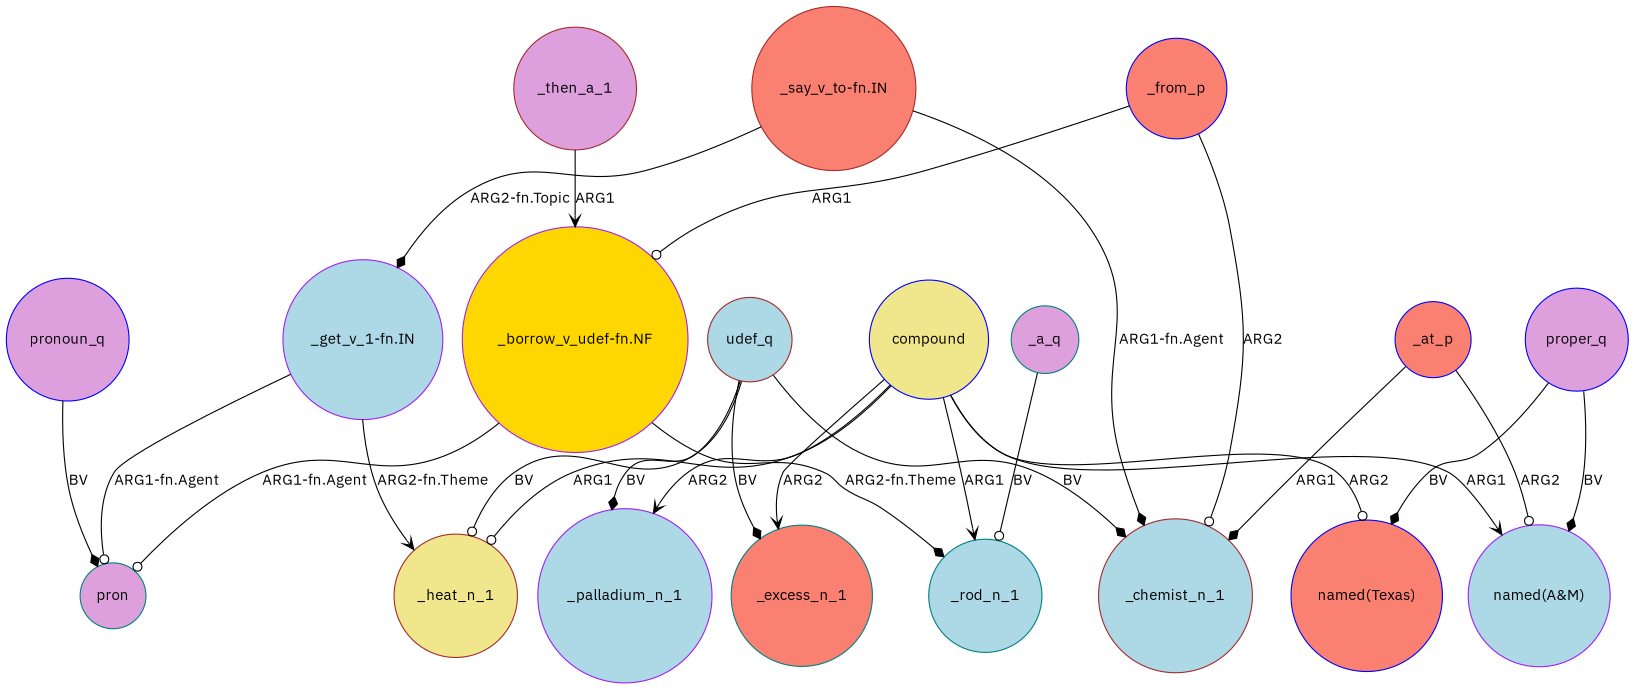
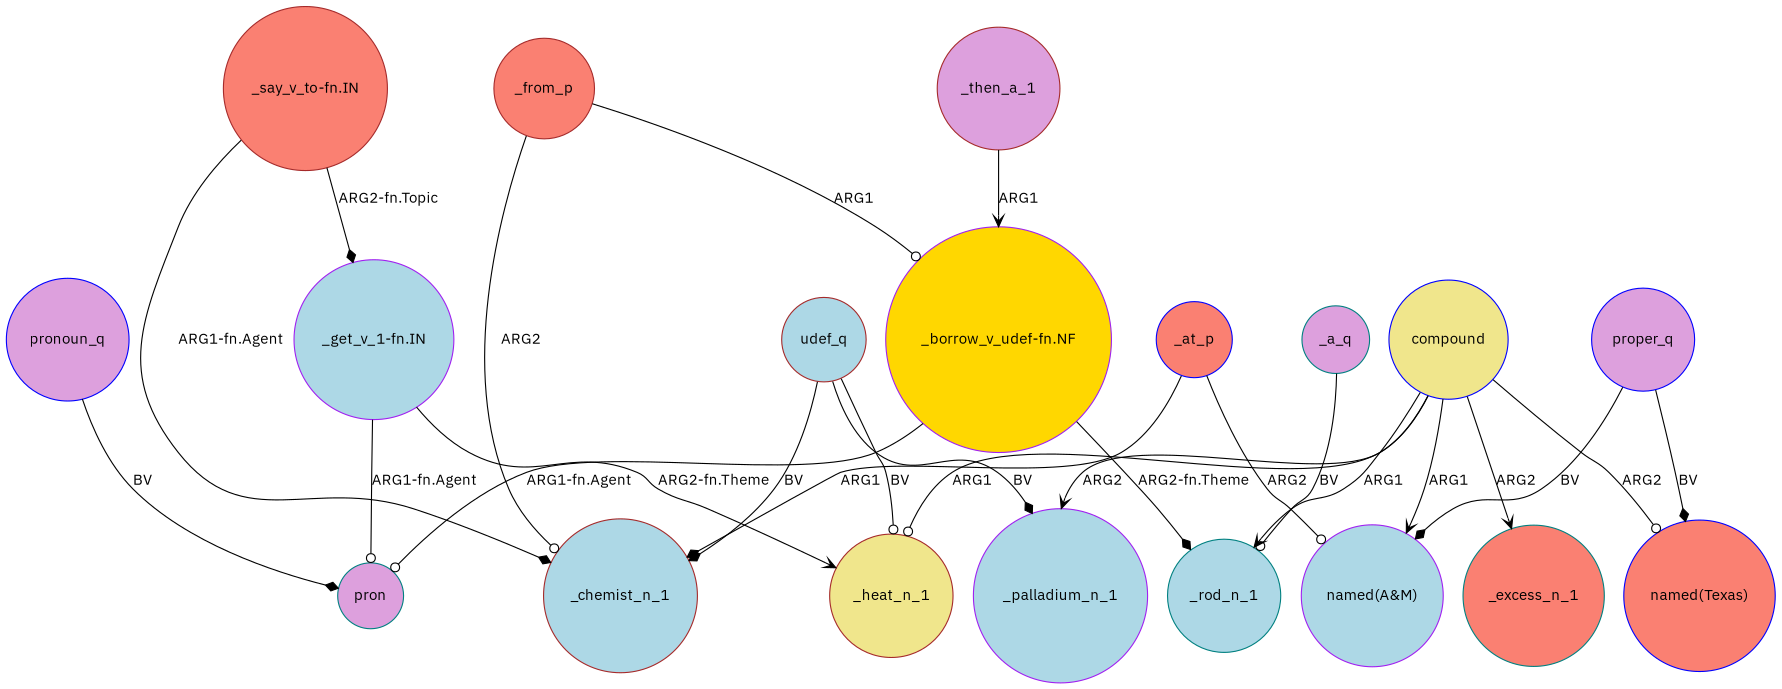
(1177, 89) -> (544, 89)
(732, 452) -> none
